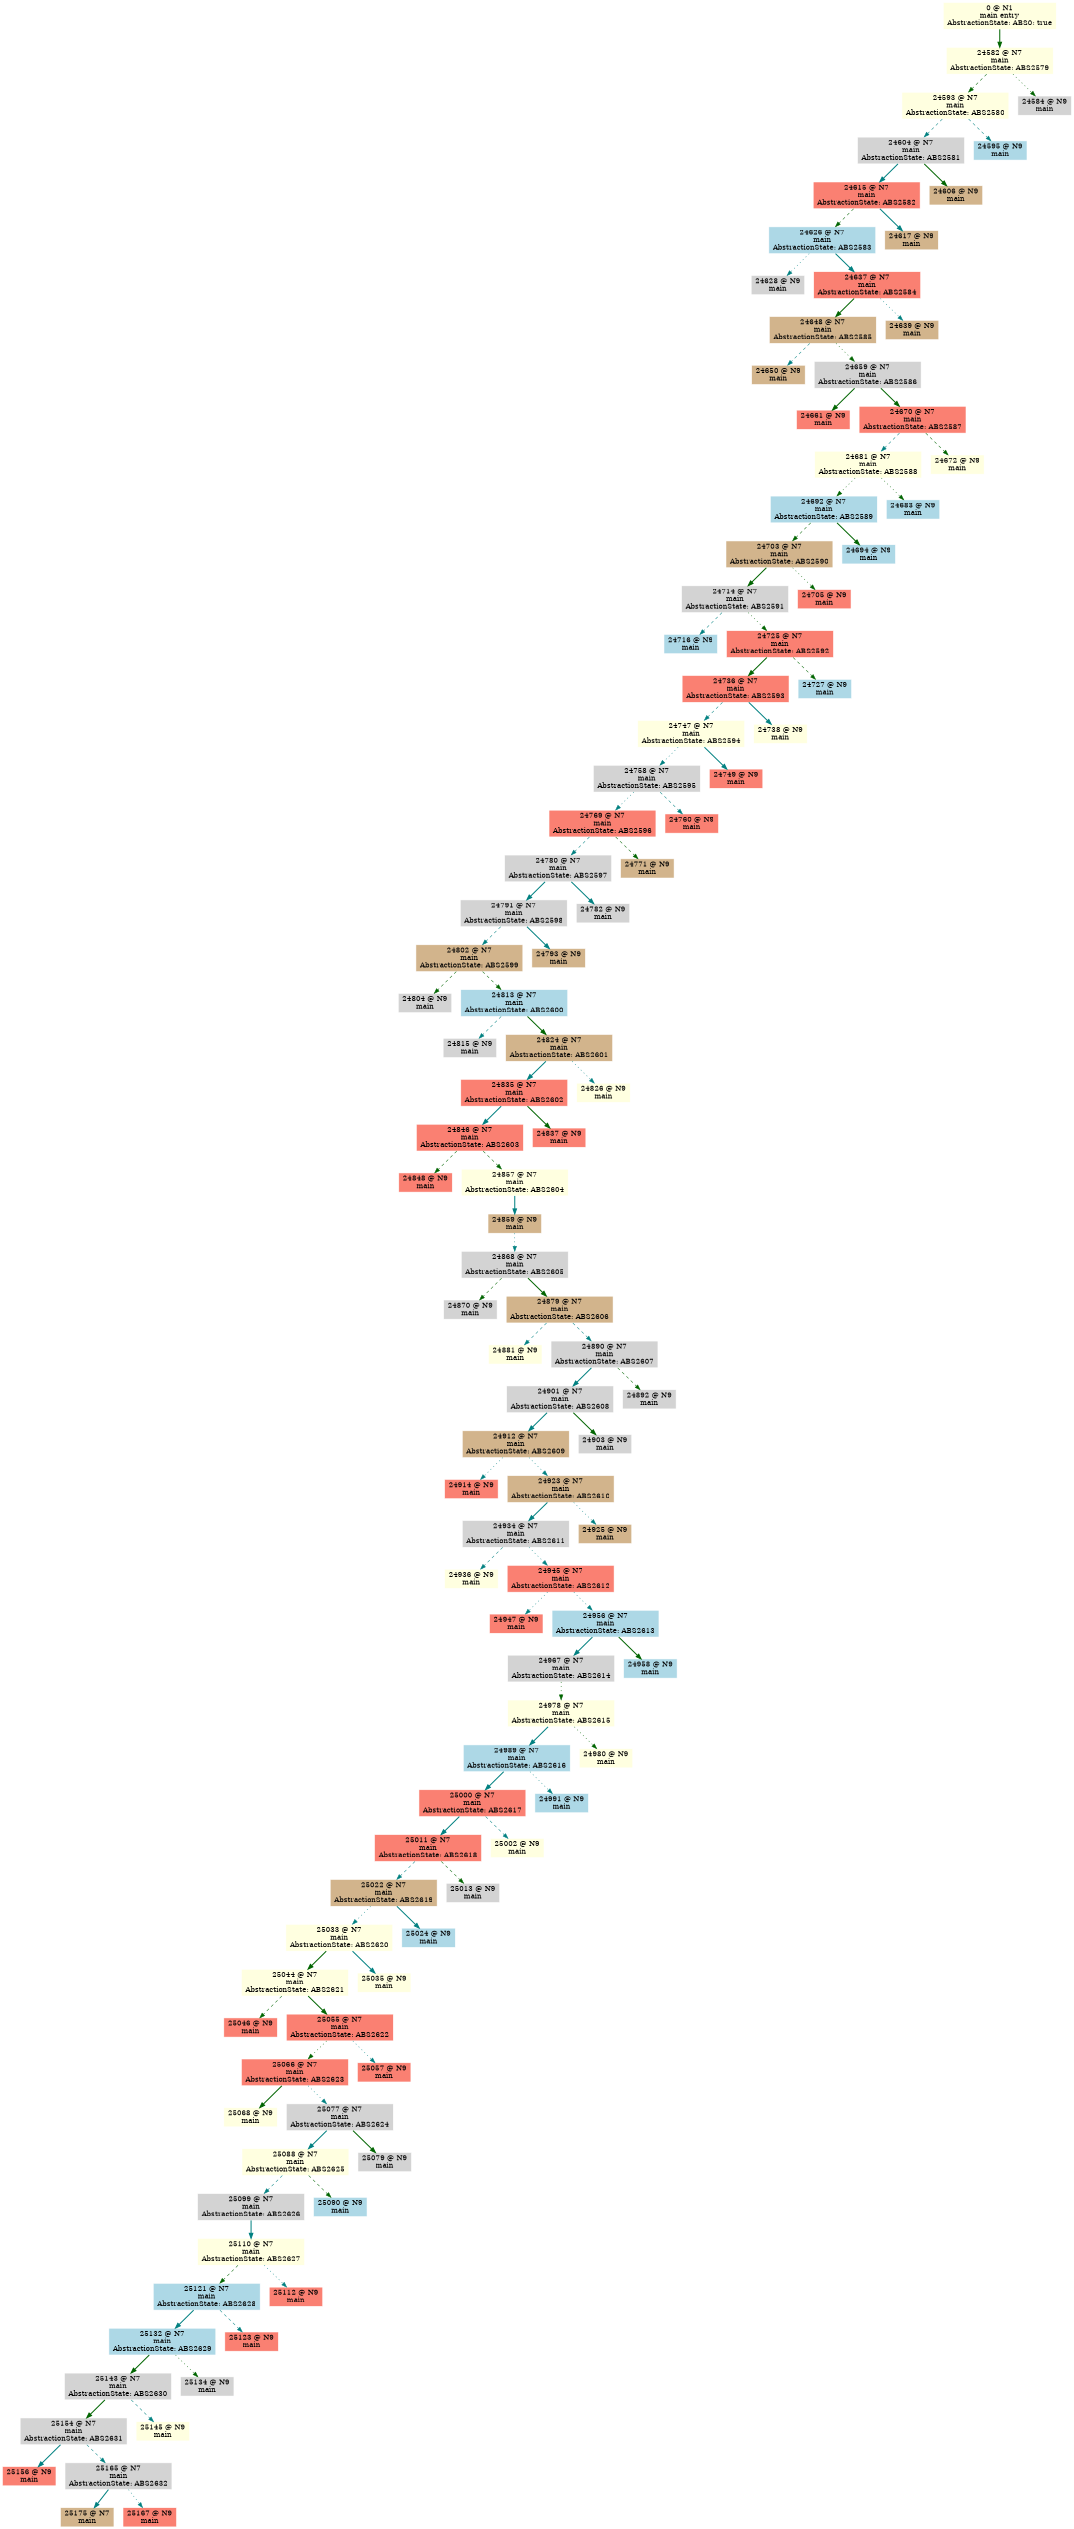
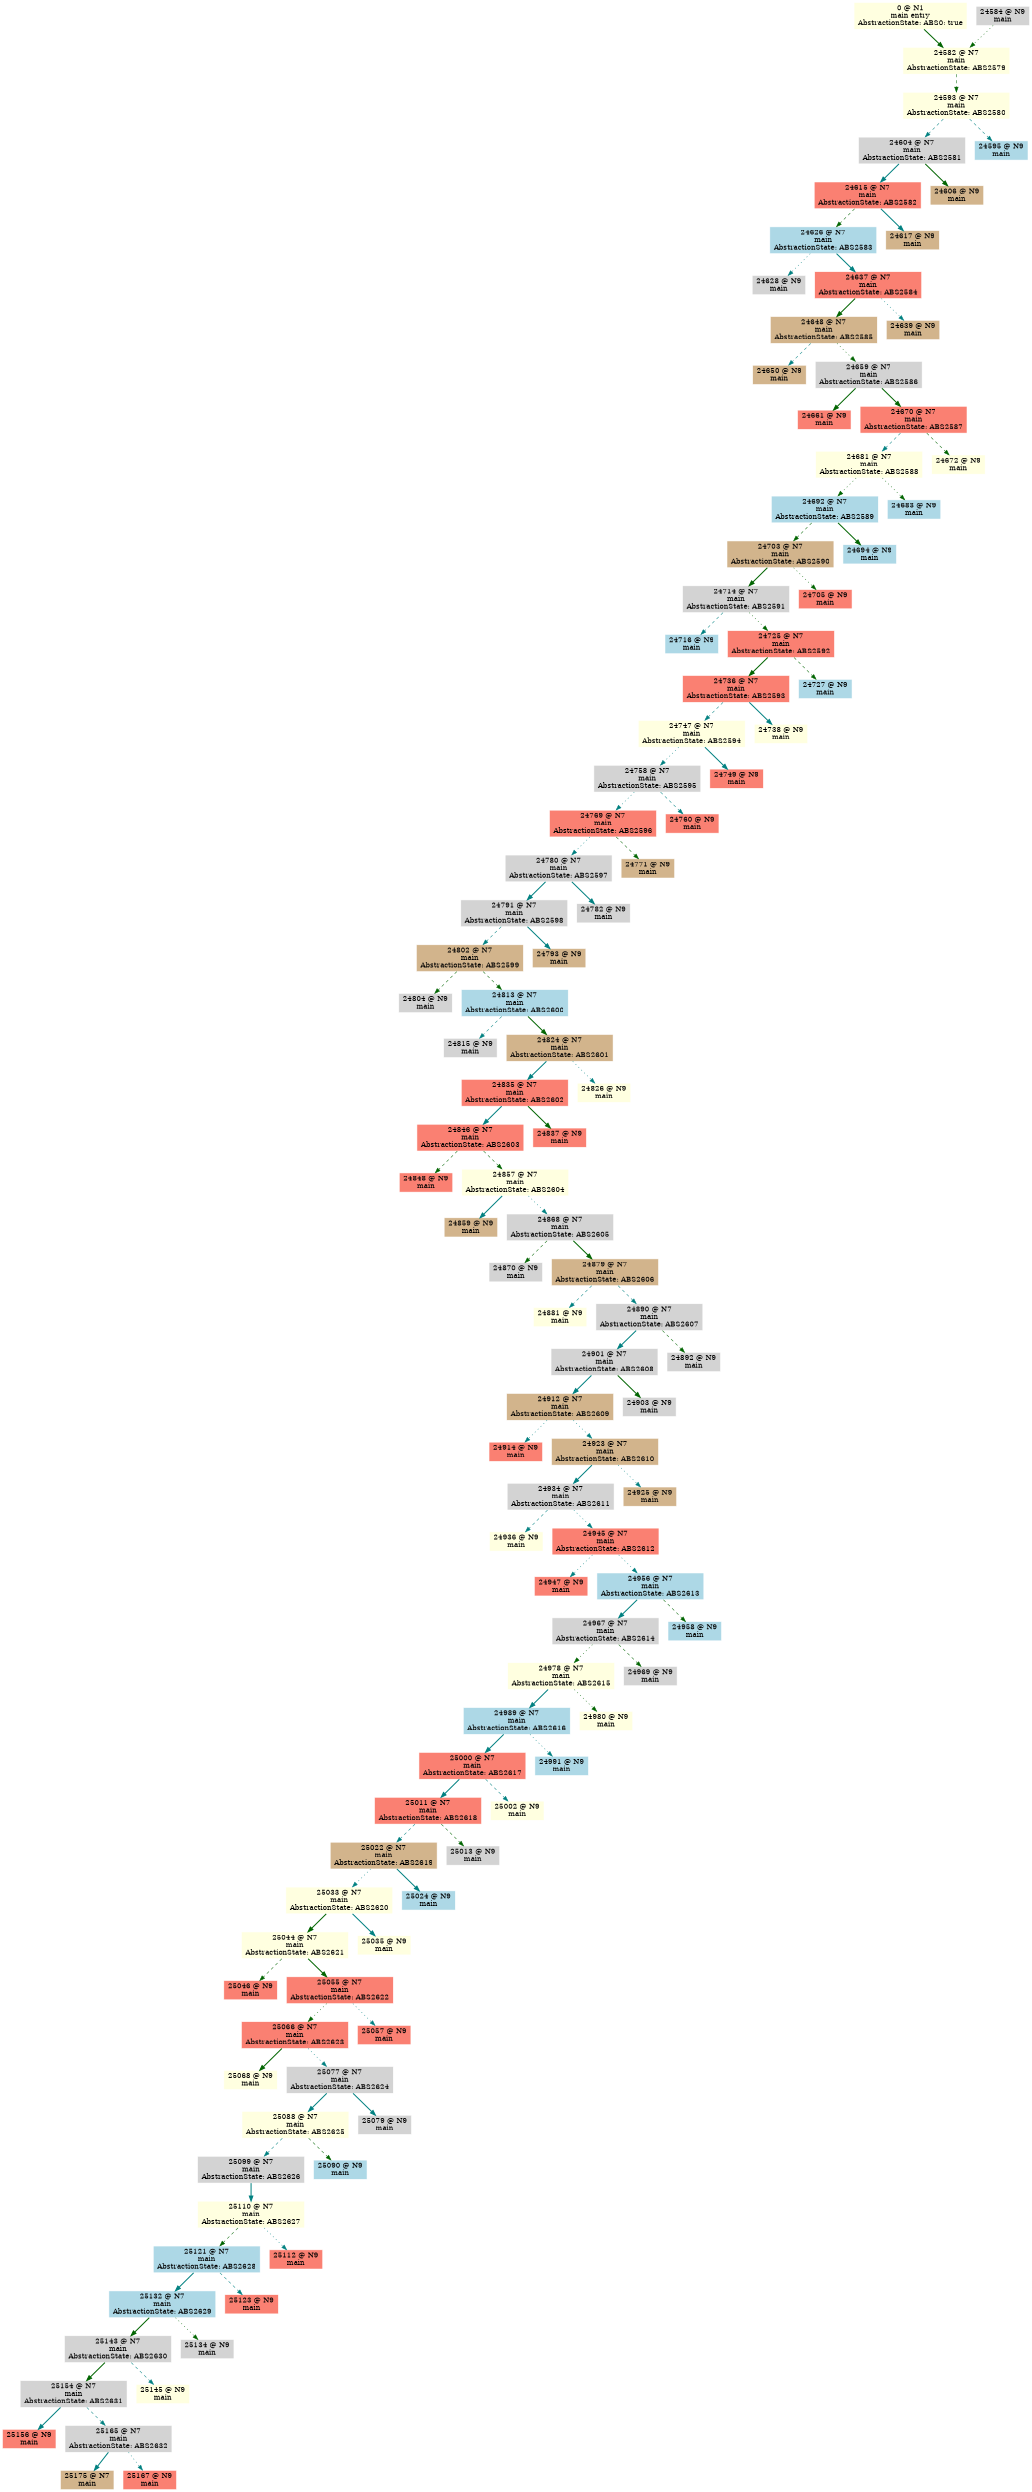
(1022, 83) -> (983, 35)
(582, 844) -> (583, 844)
(515, 1240) -> (536, 1203)
(628, 1646) -> (673, 1609)
none -> (650, 1676)
(362, 2140) -> (362, 2102)
